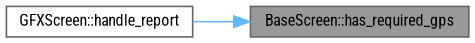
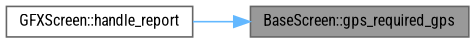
(360, 22) -> (360, 22)
